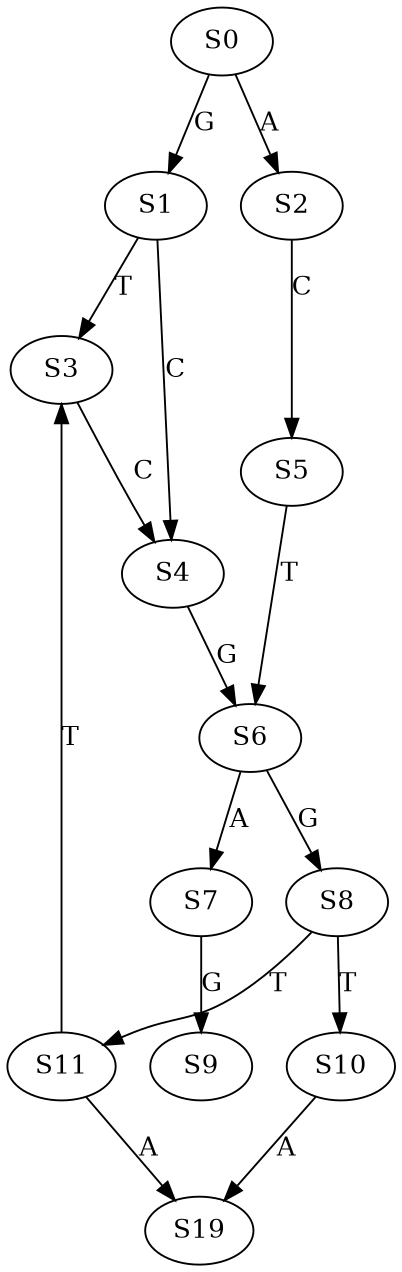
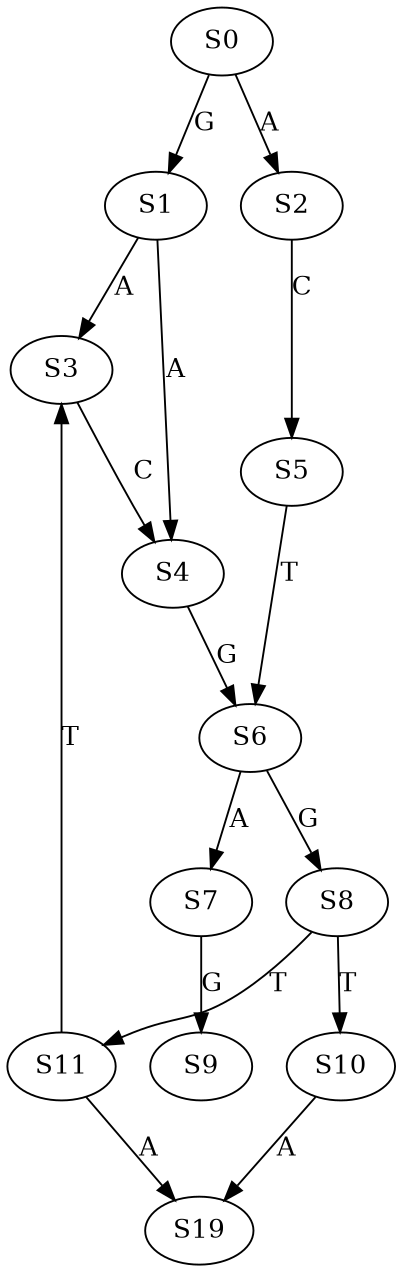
(124, 288) -> (124, 288)
(176, 370) -> (176, 370)
